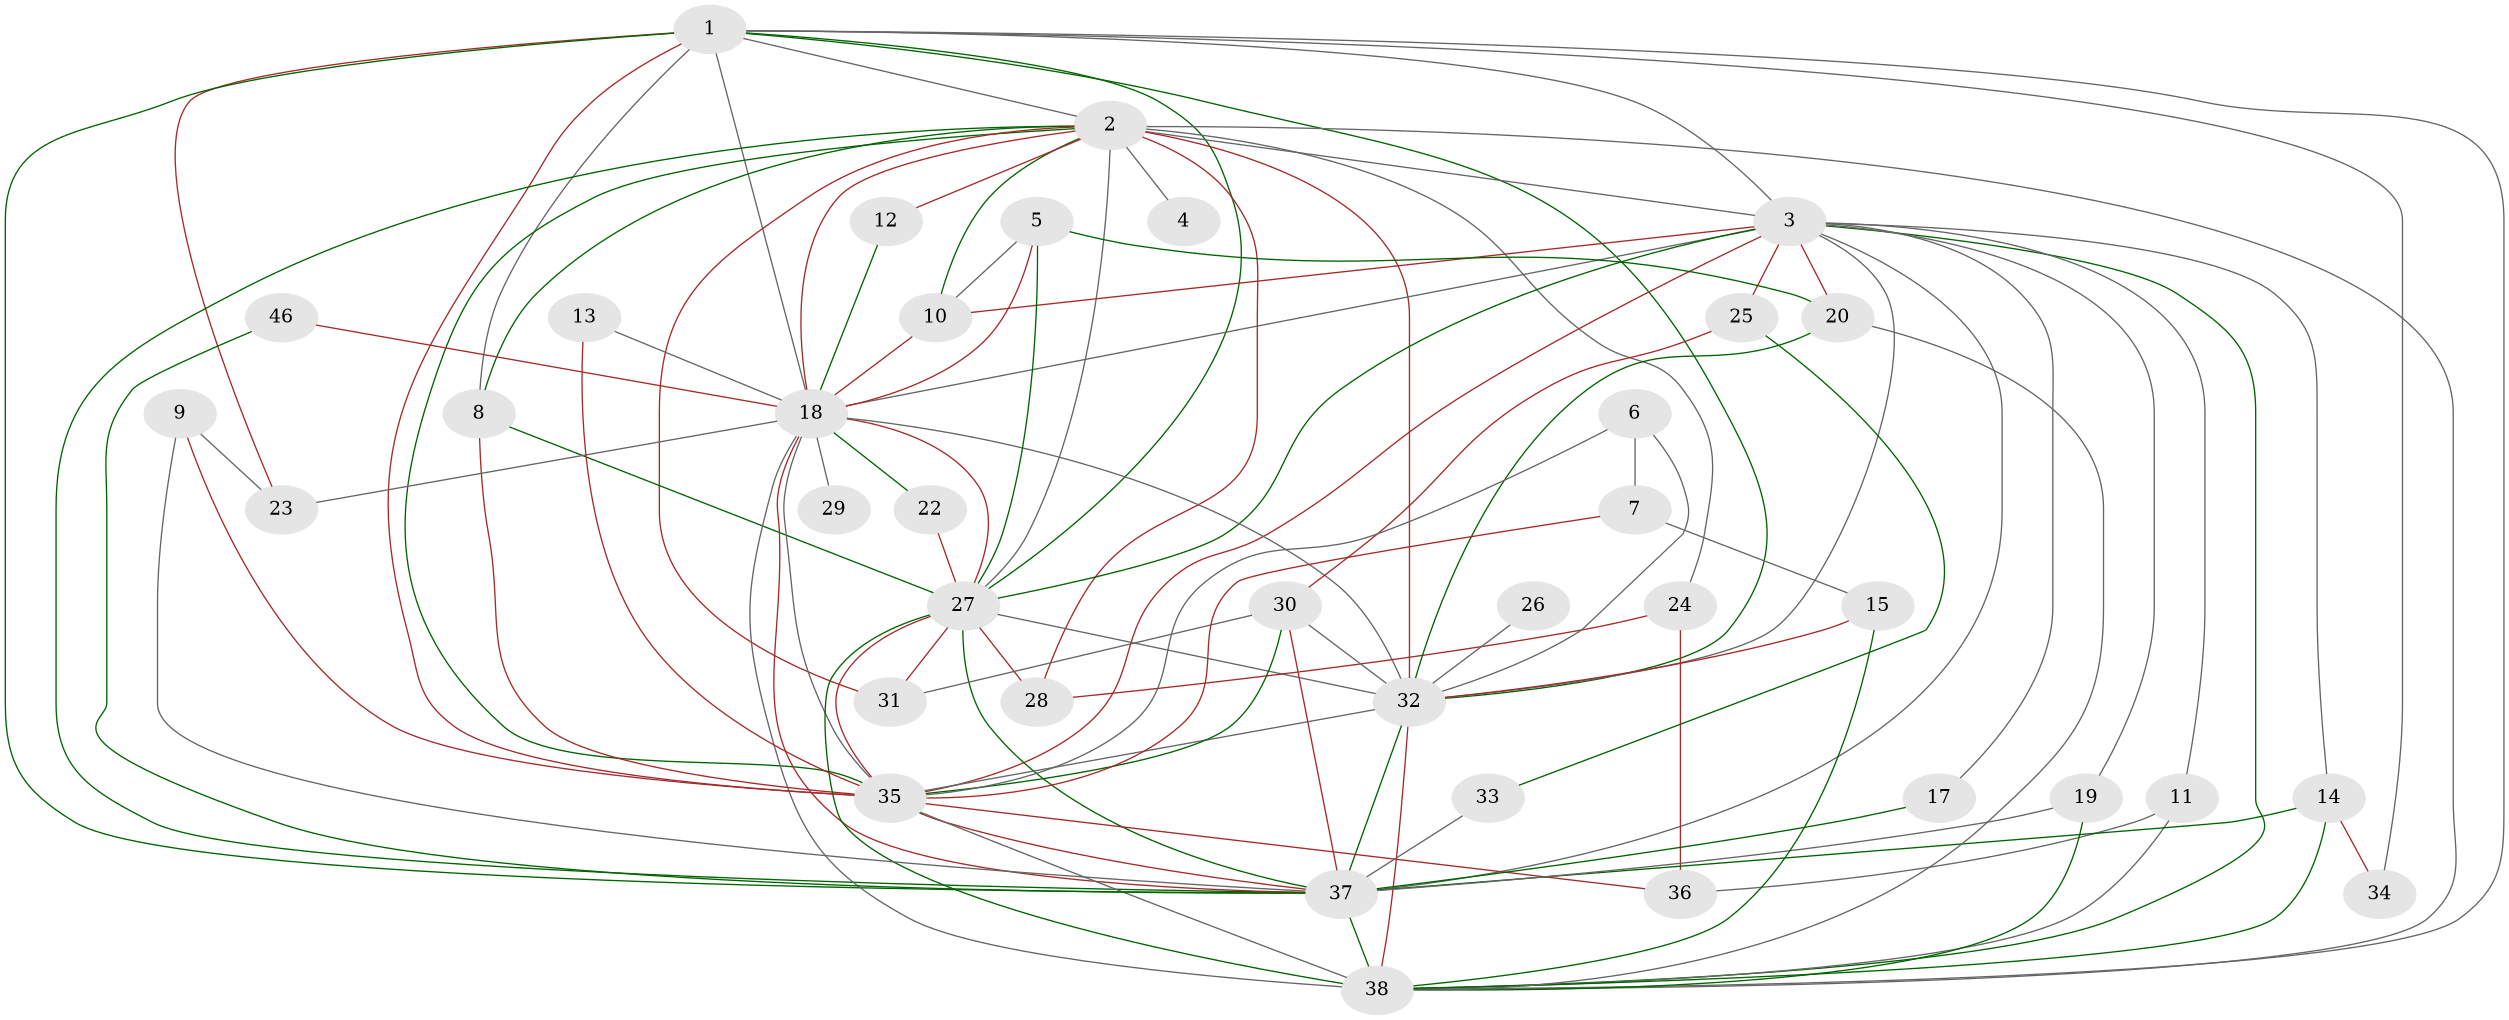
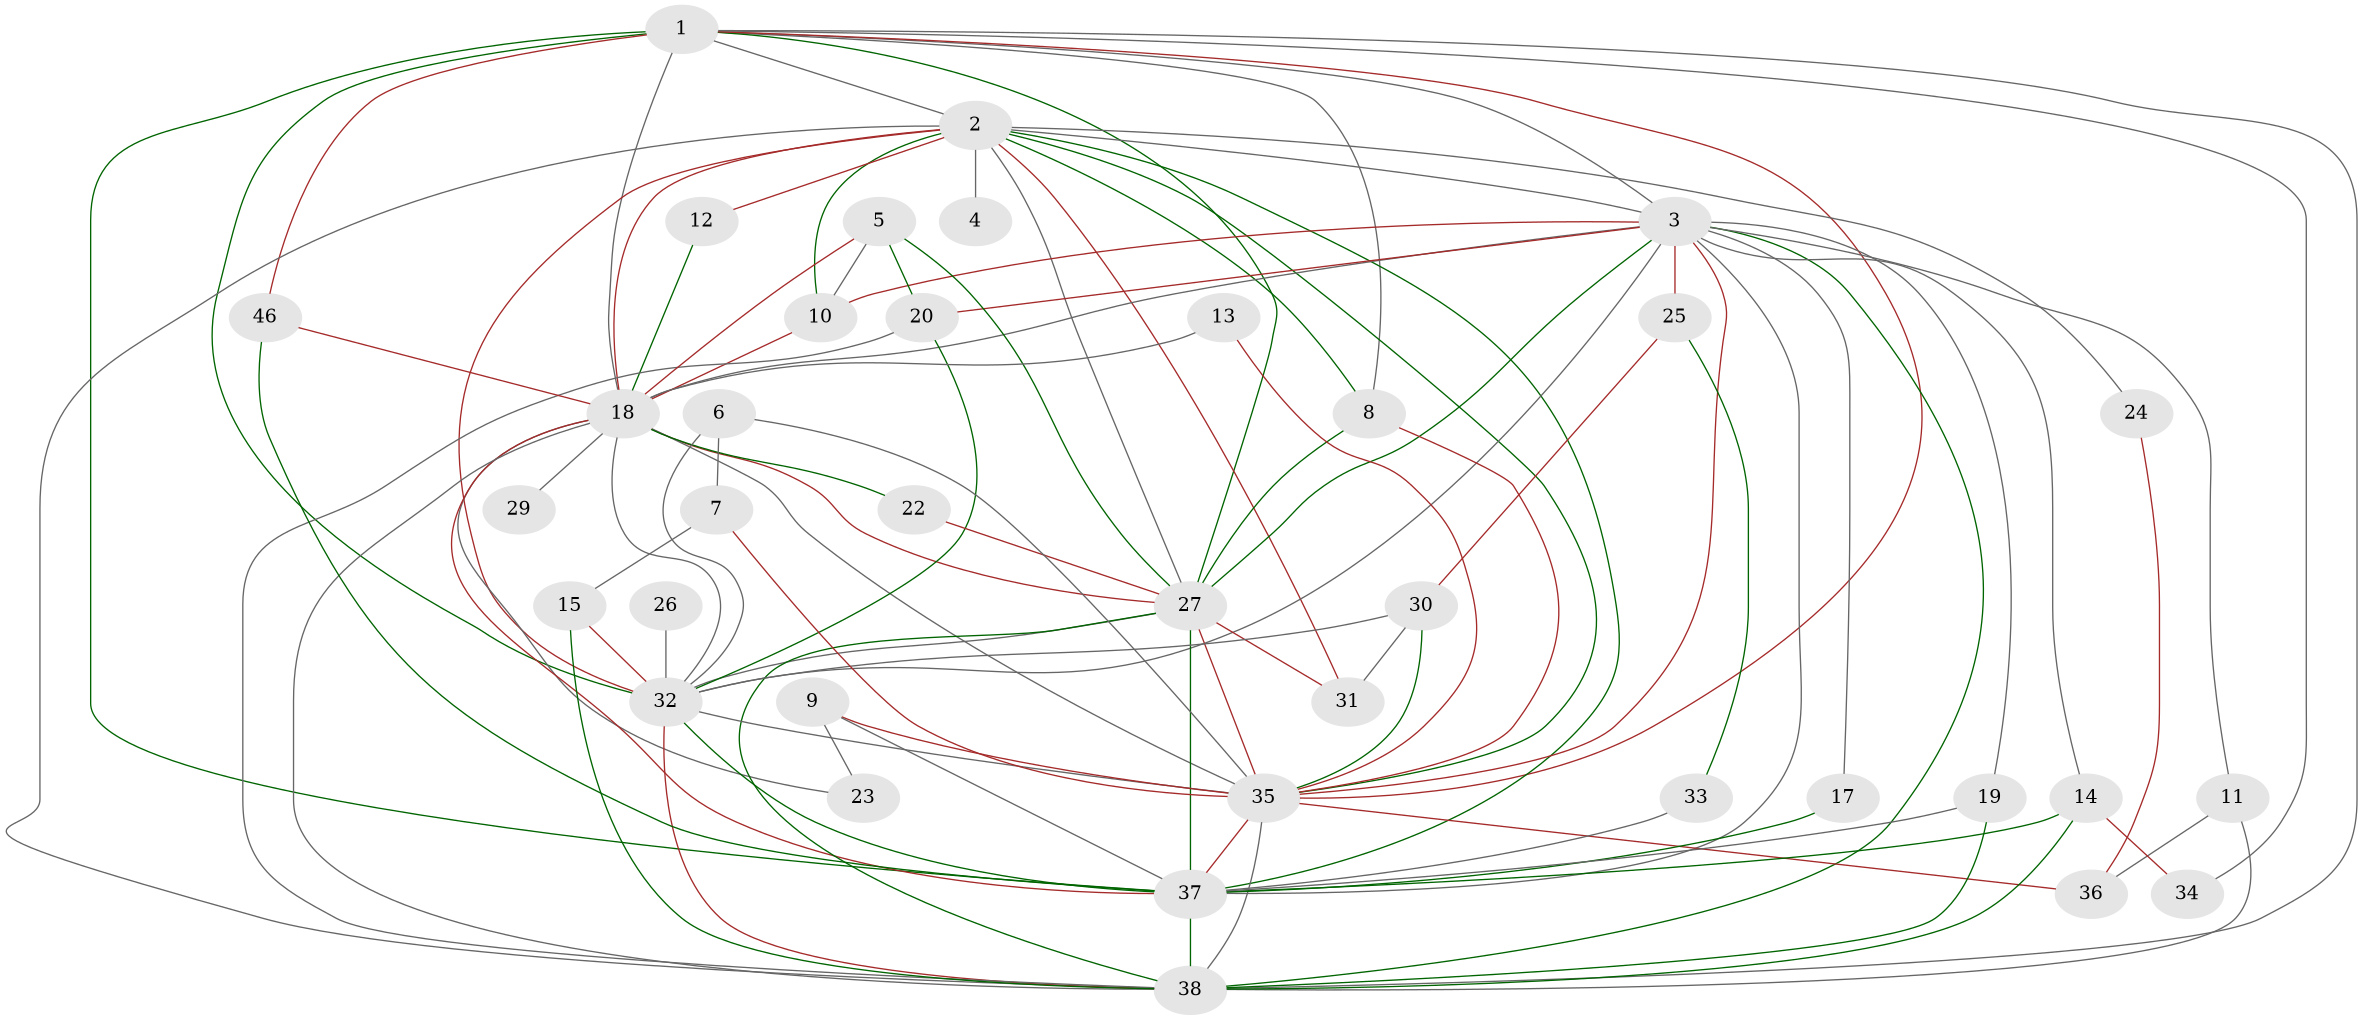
(181, 123) -> (399, 87)
(1037, 702) -> none
(1313, 750) -> none
